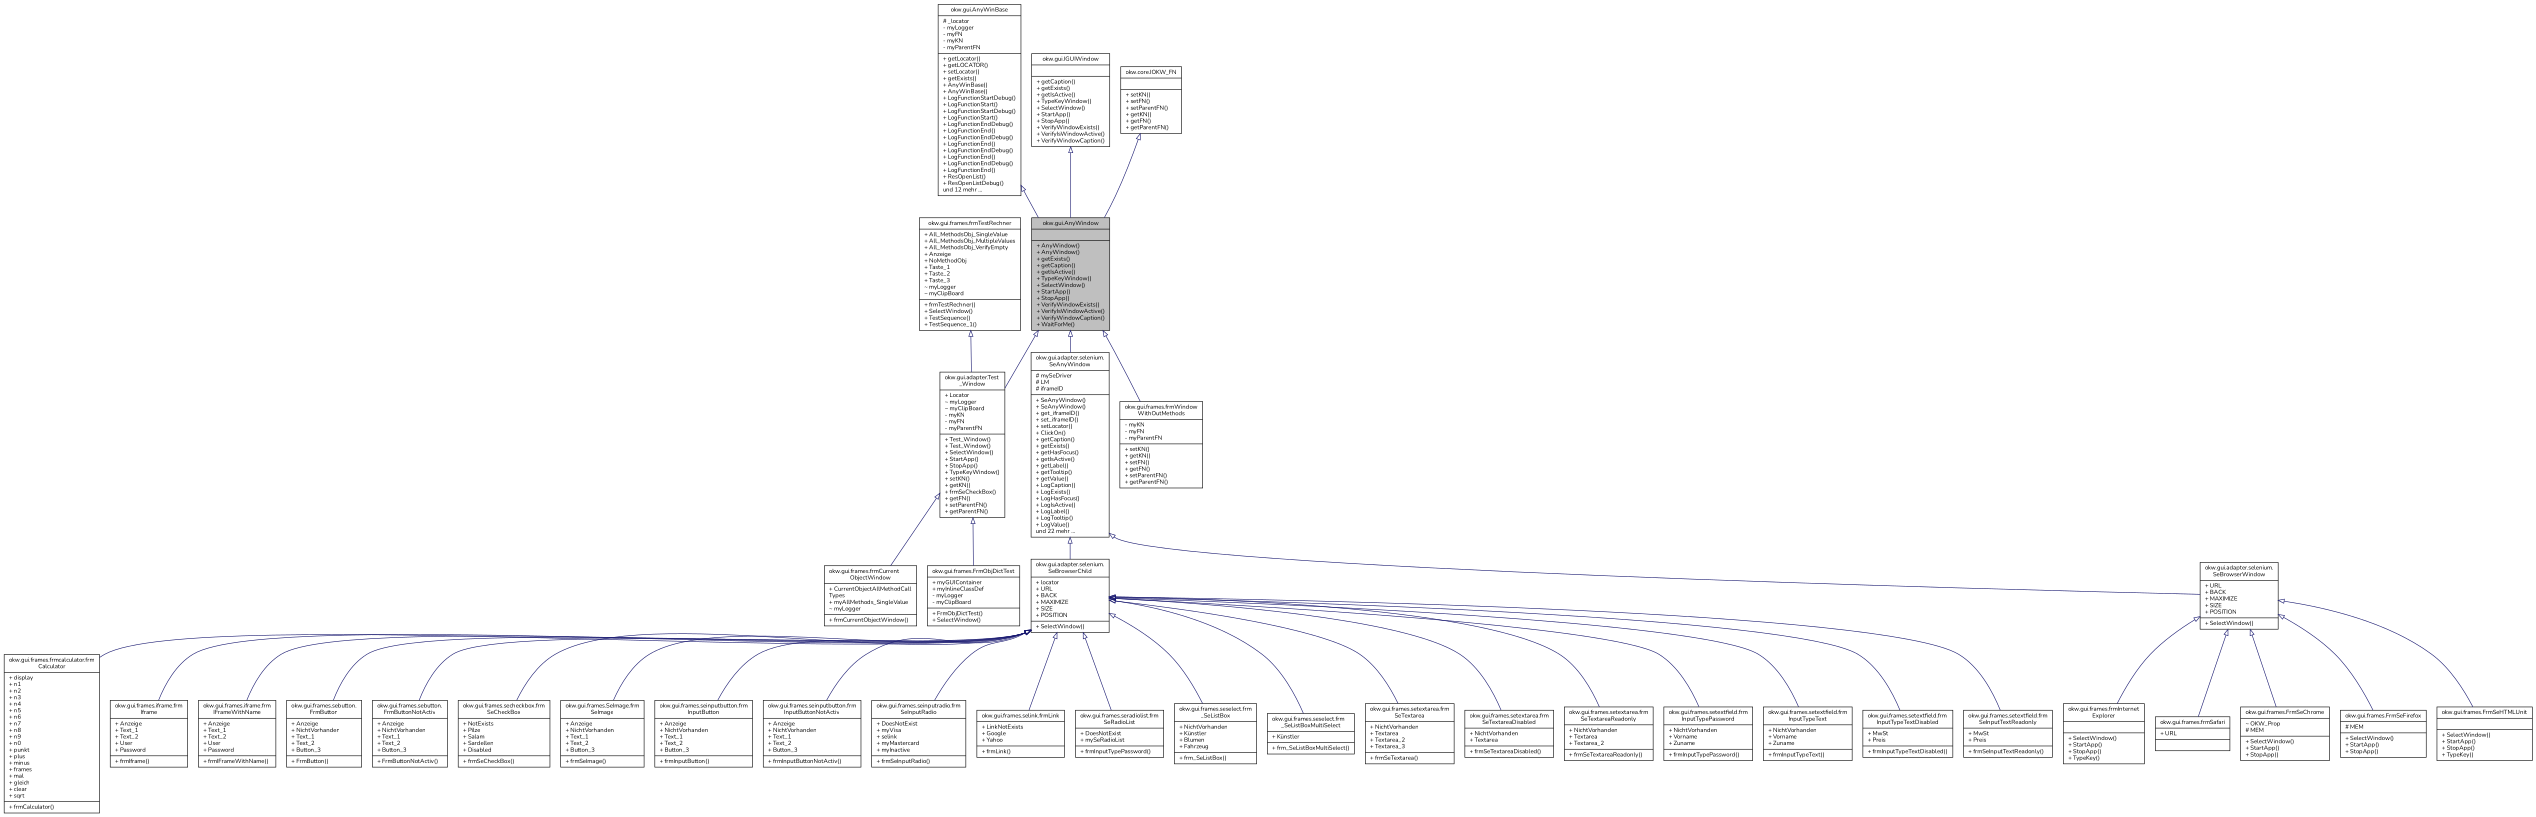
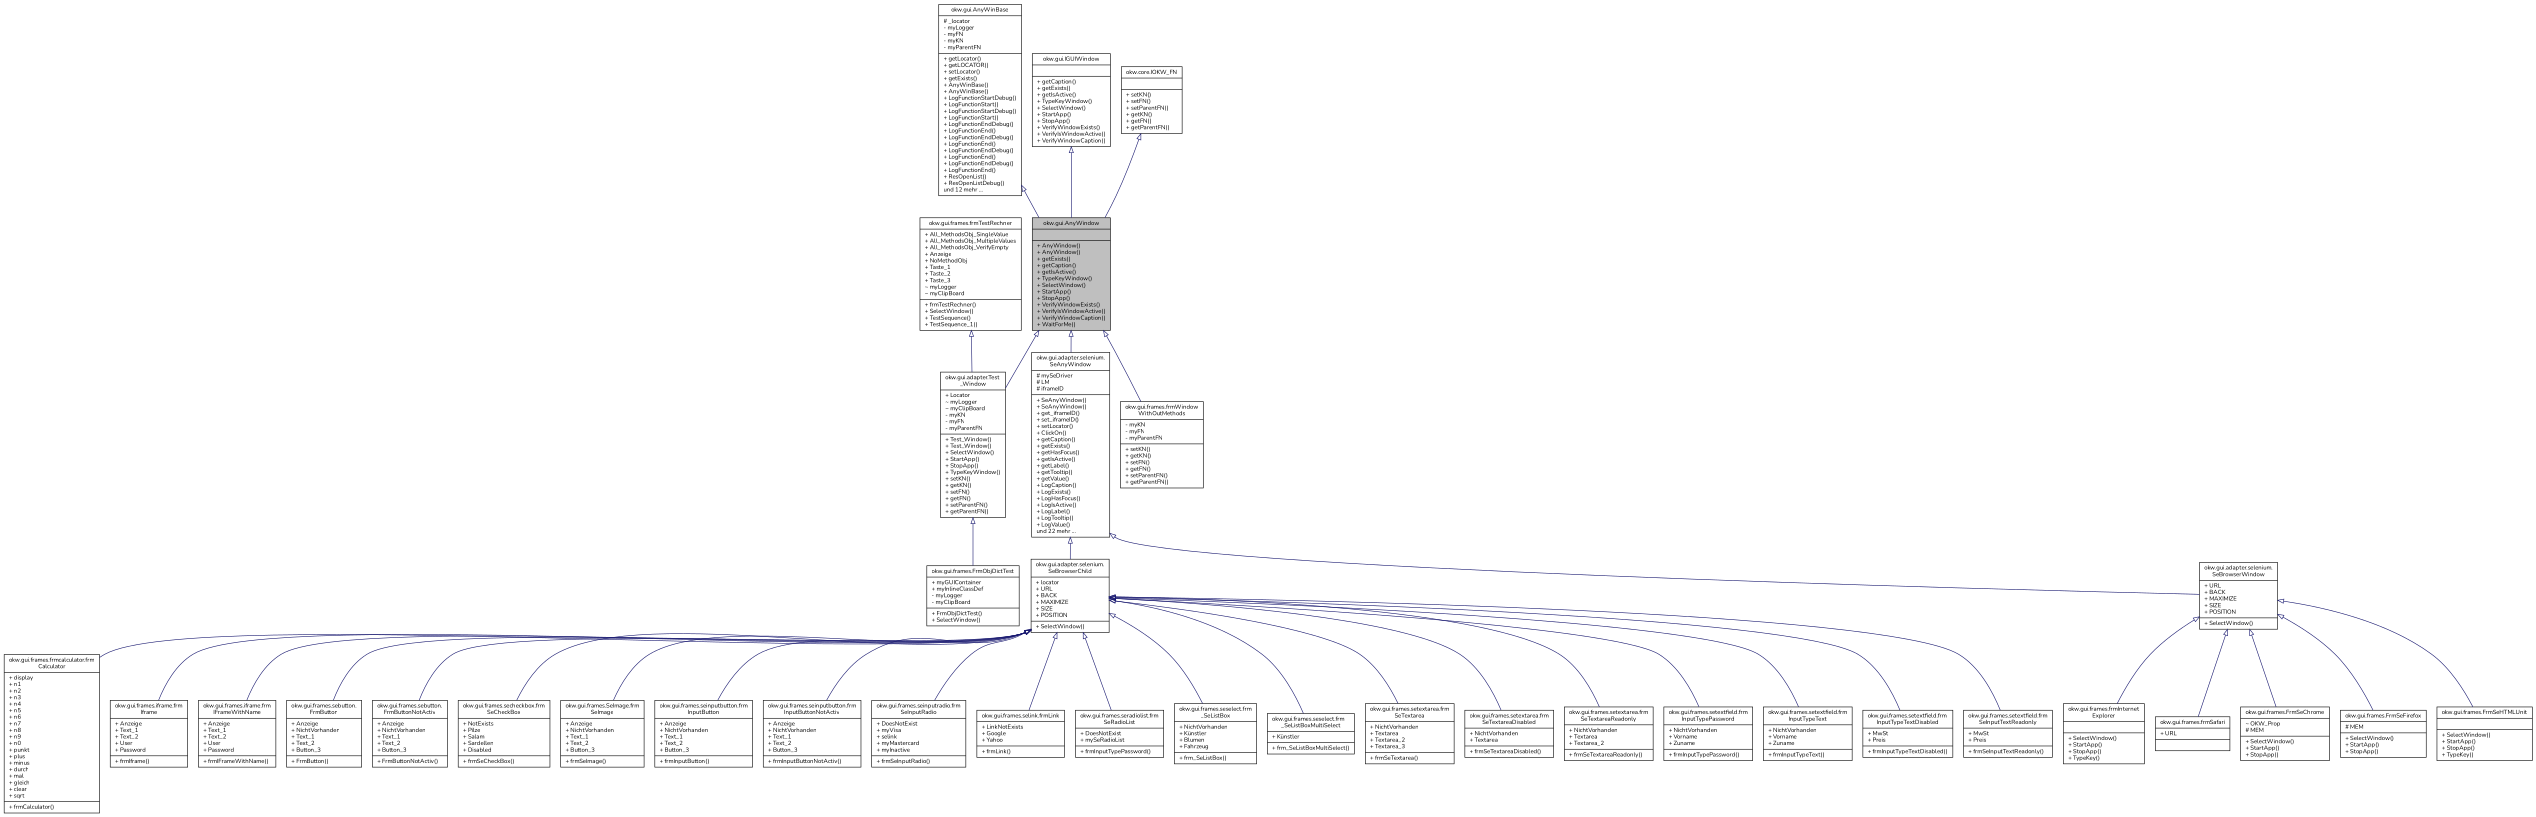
(971, 492) -> (958, 492)
(871, 596) -> none
(21, 770) -> (19, 770)
